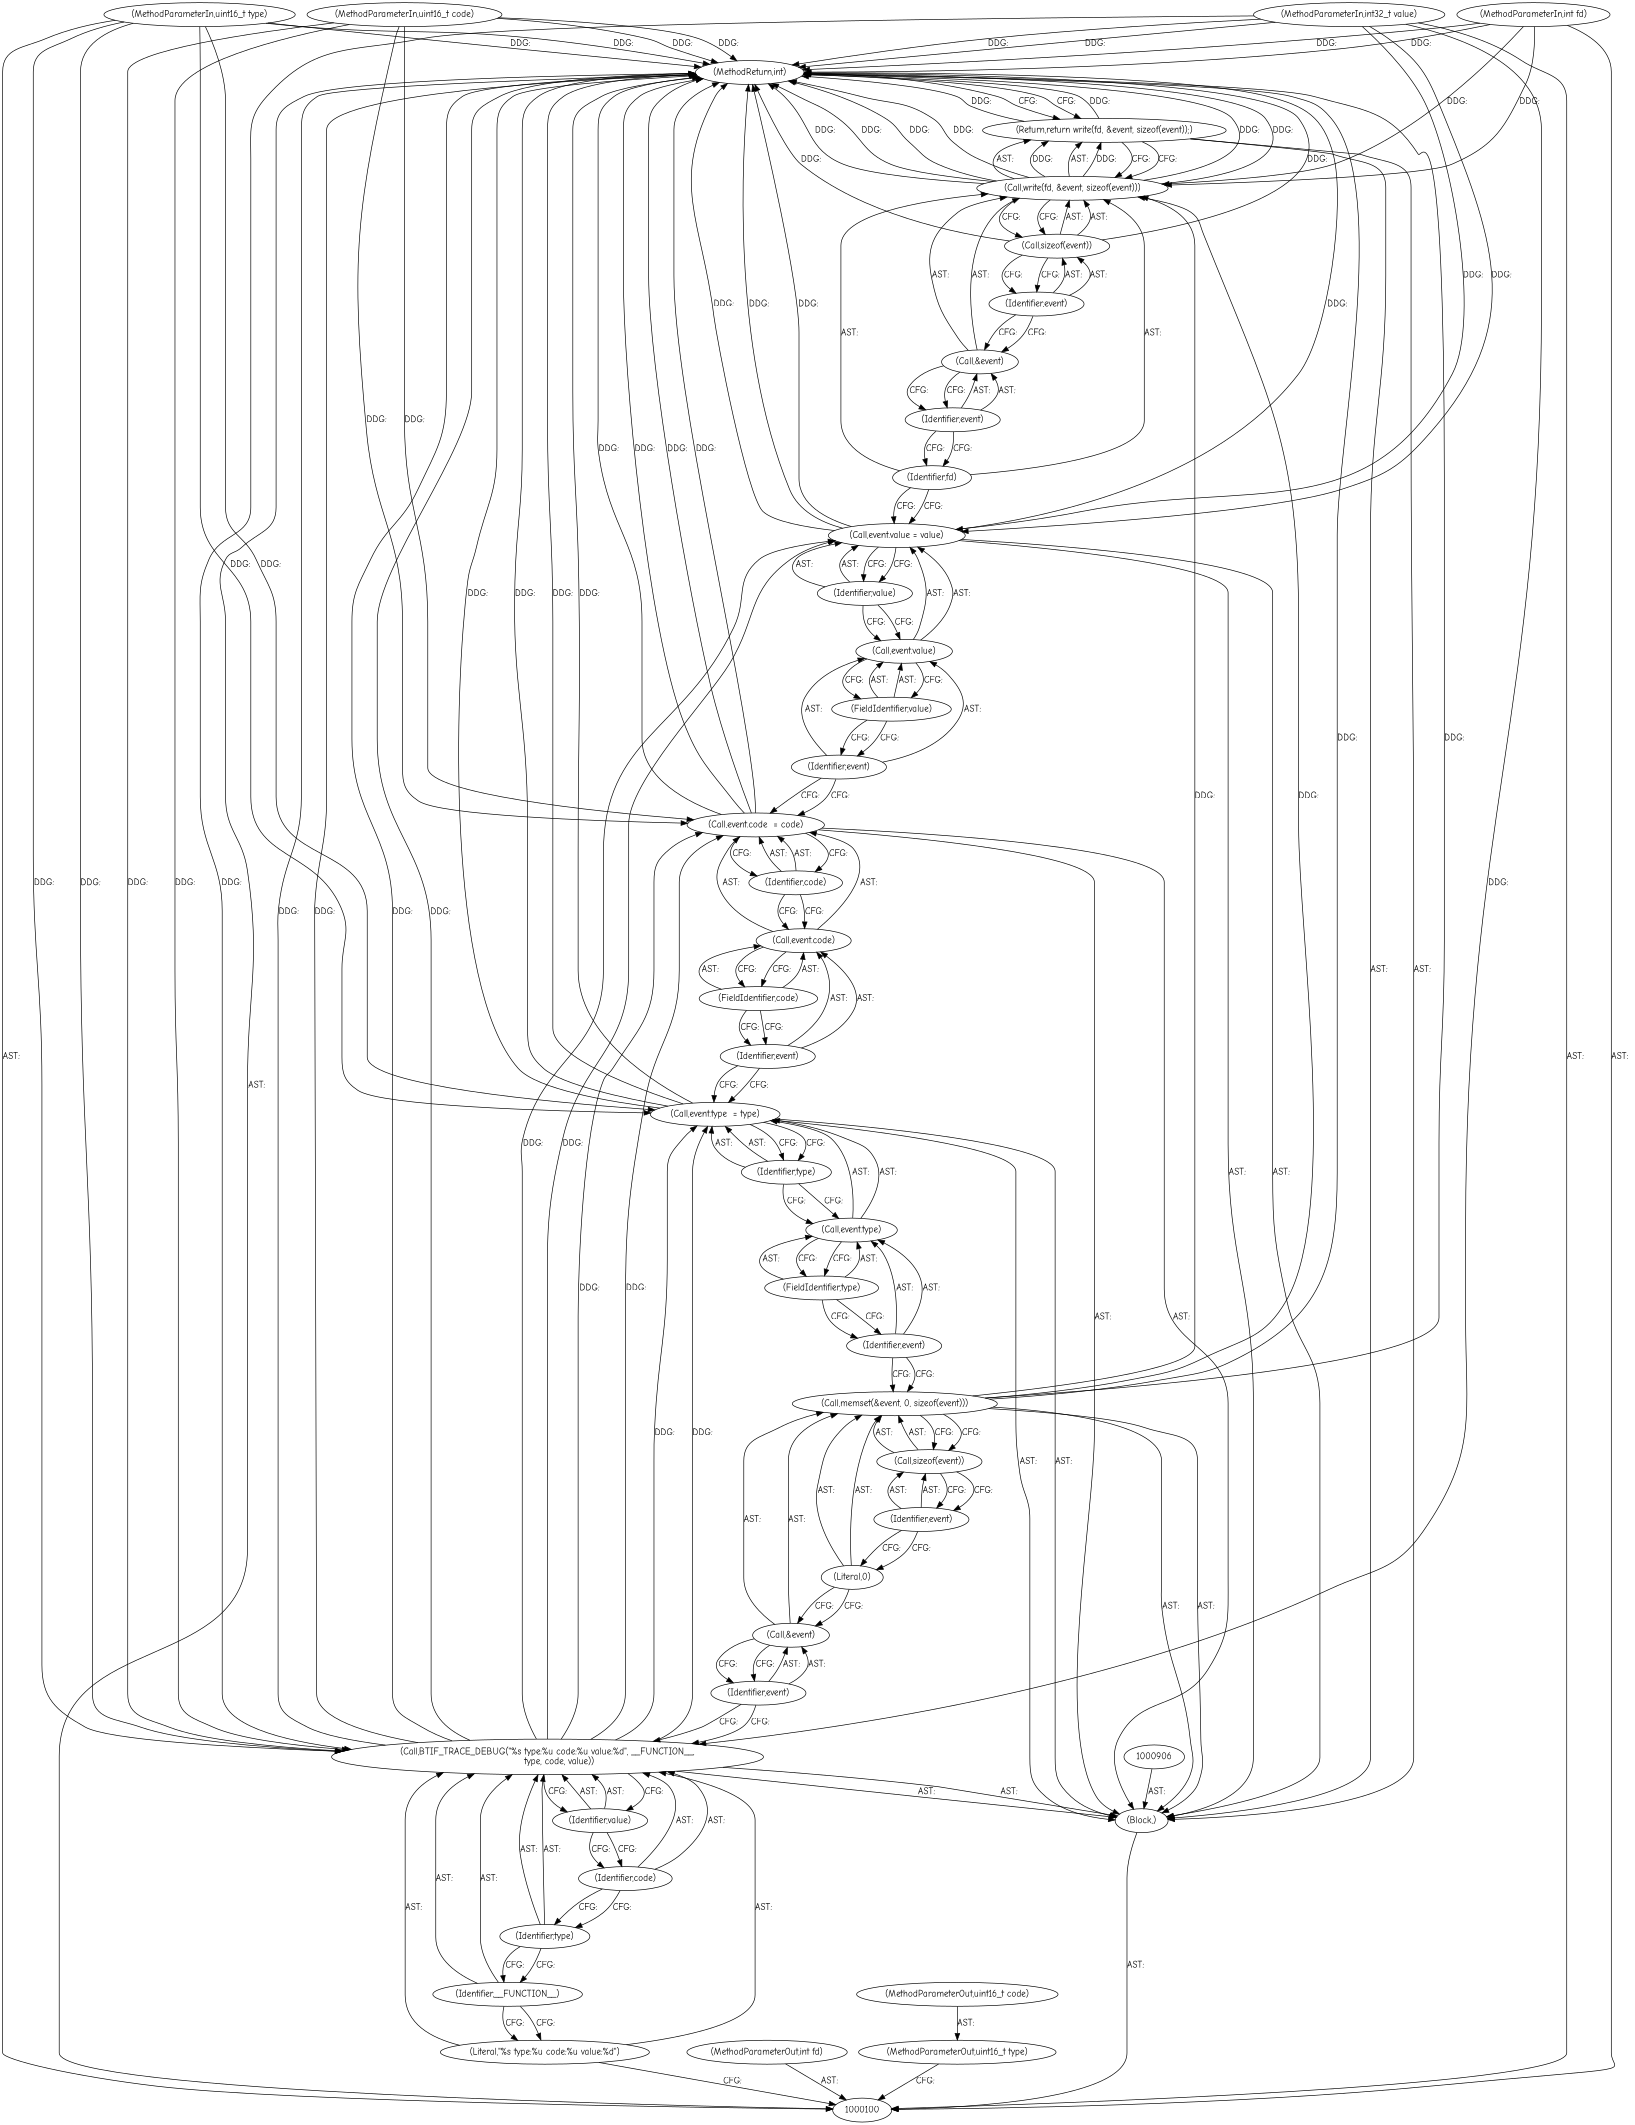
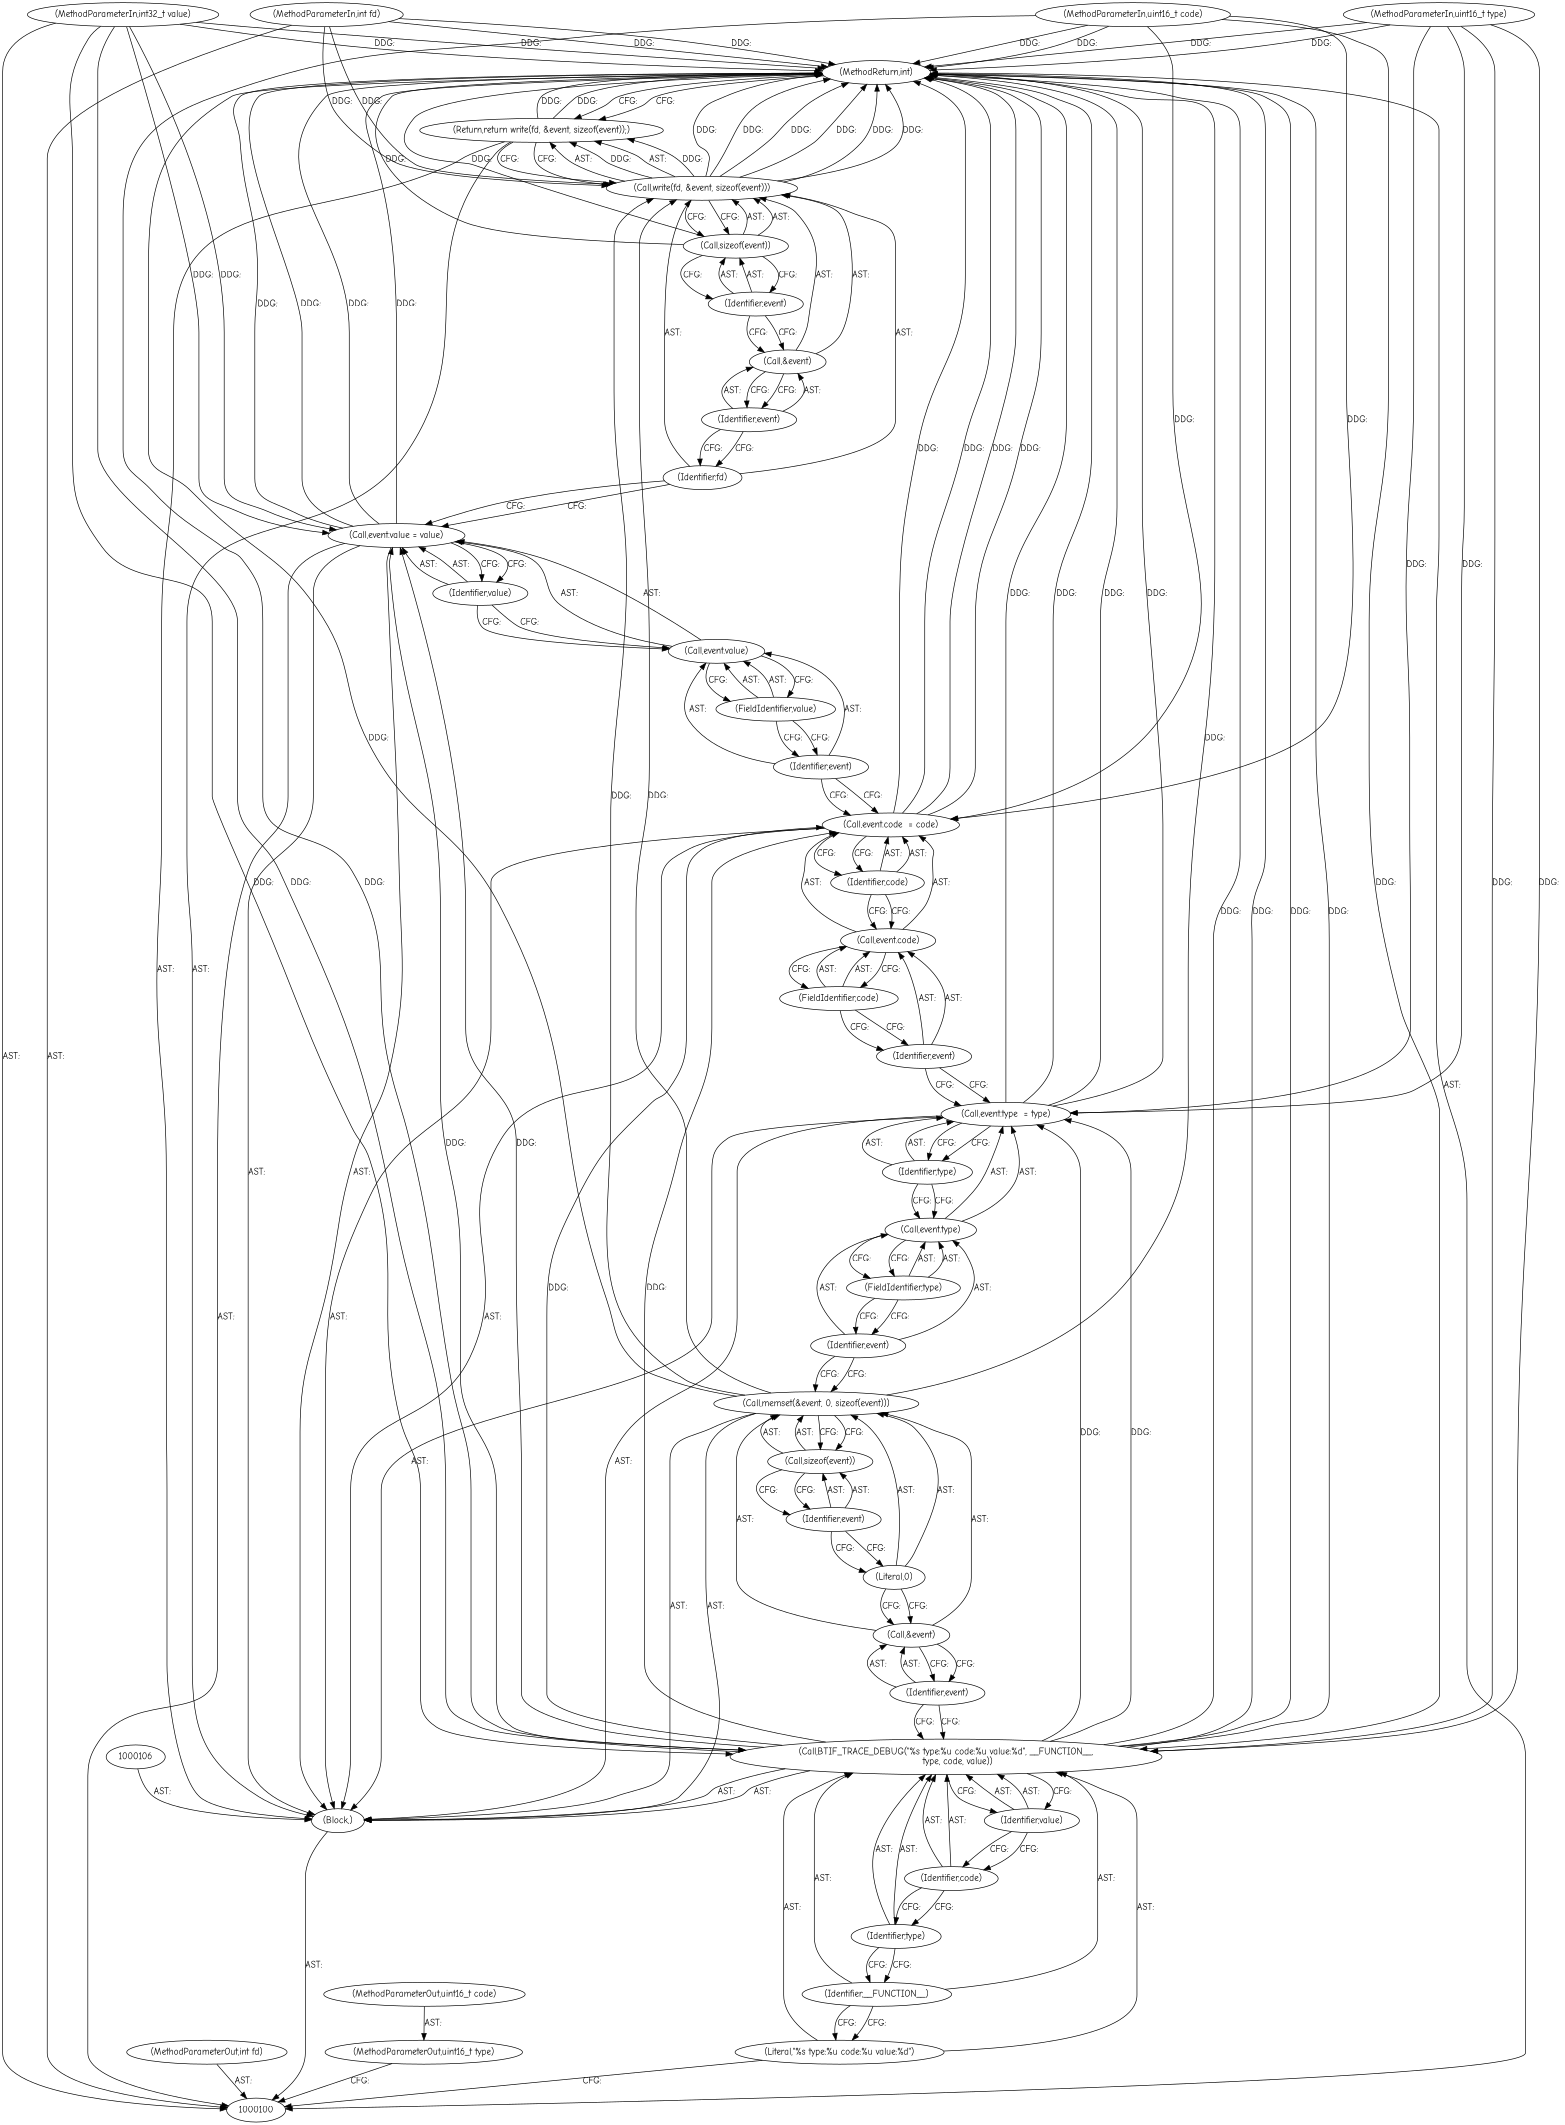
(3, 1411) -> (218, 1389)
(1154, 1757) -> (136, 1757)
